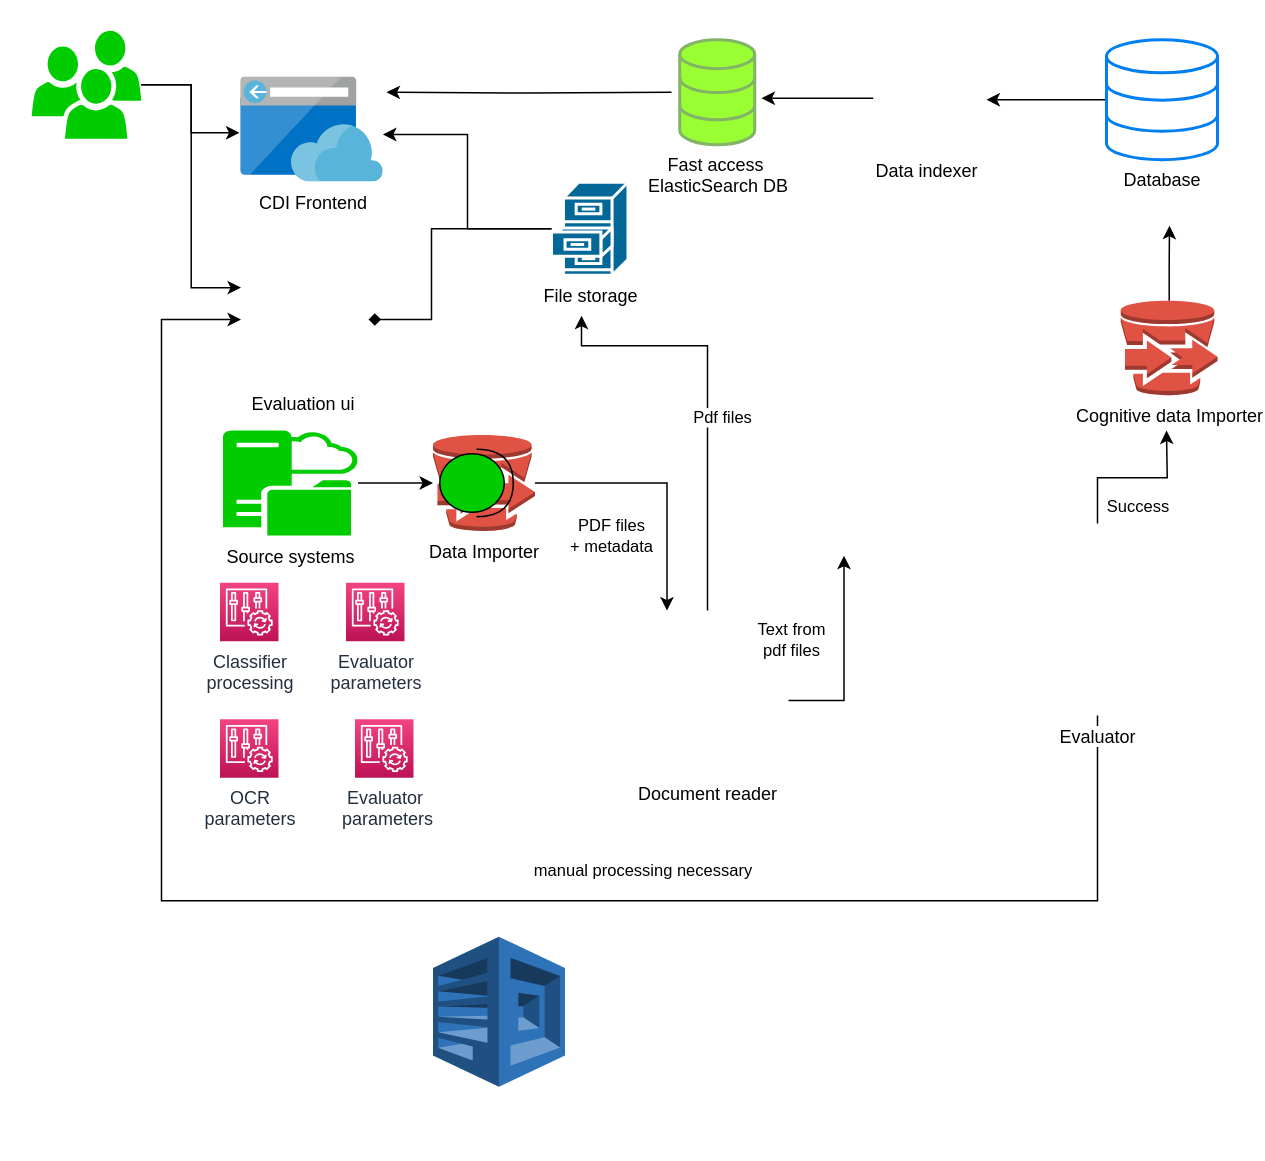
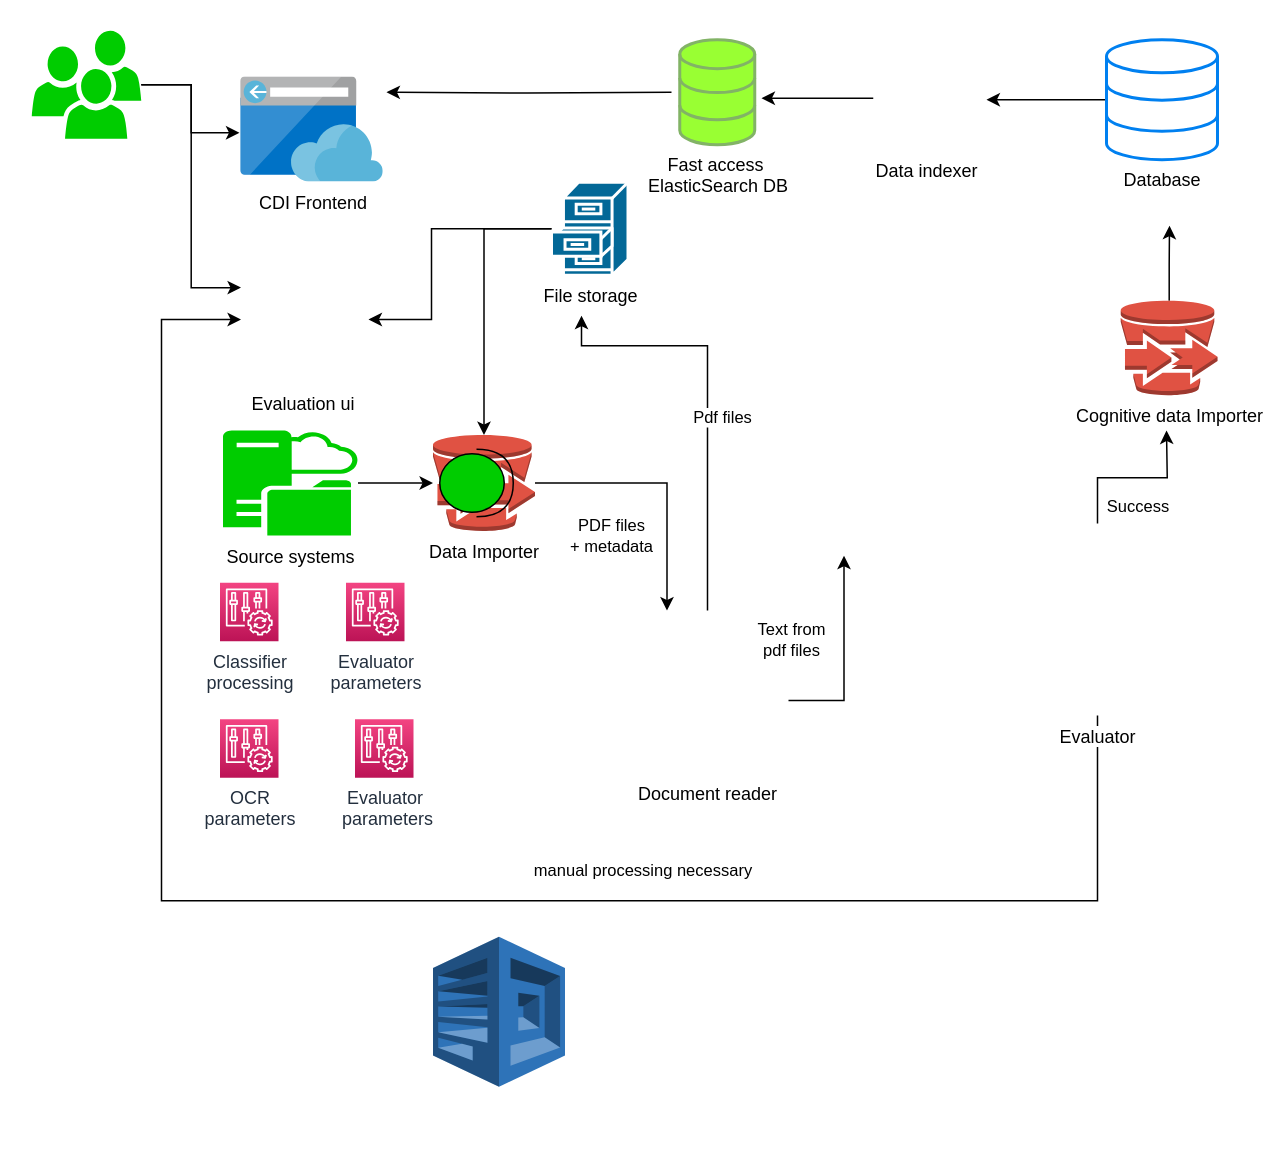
(467, 143) -> (484, 327)
(381, 320) -> (380, 320)
